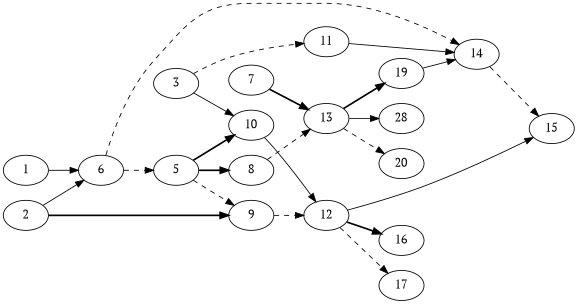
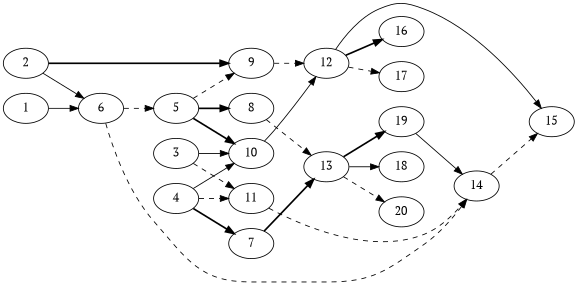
(397, 48) -> (367, 241)
(402, 119) -> (402, 167)
none -> (176, 198)
